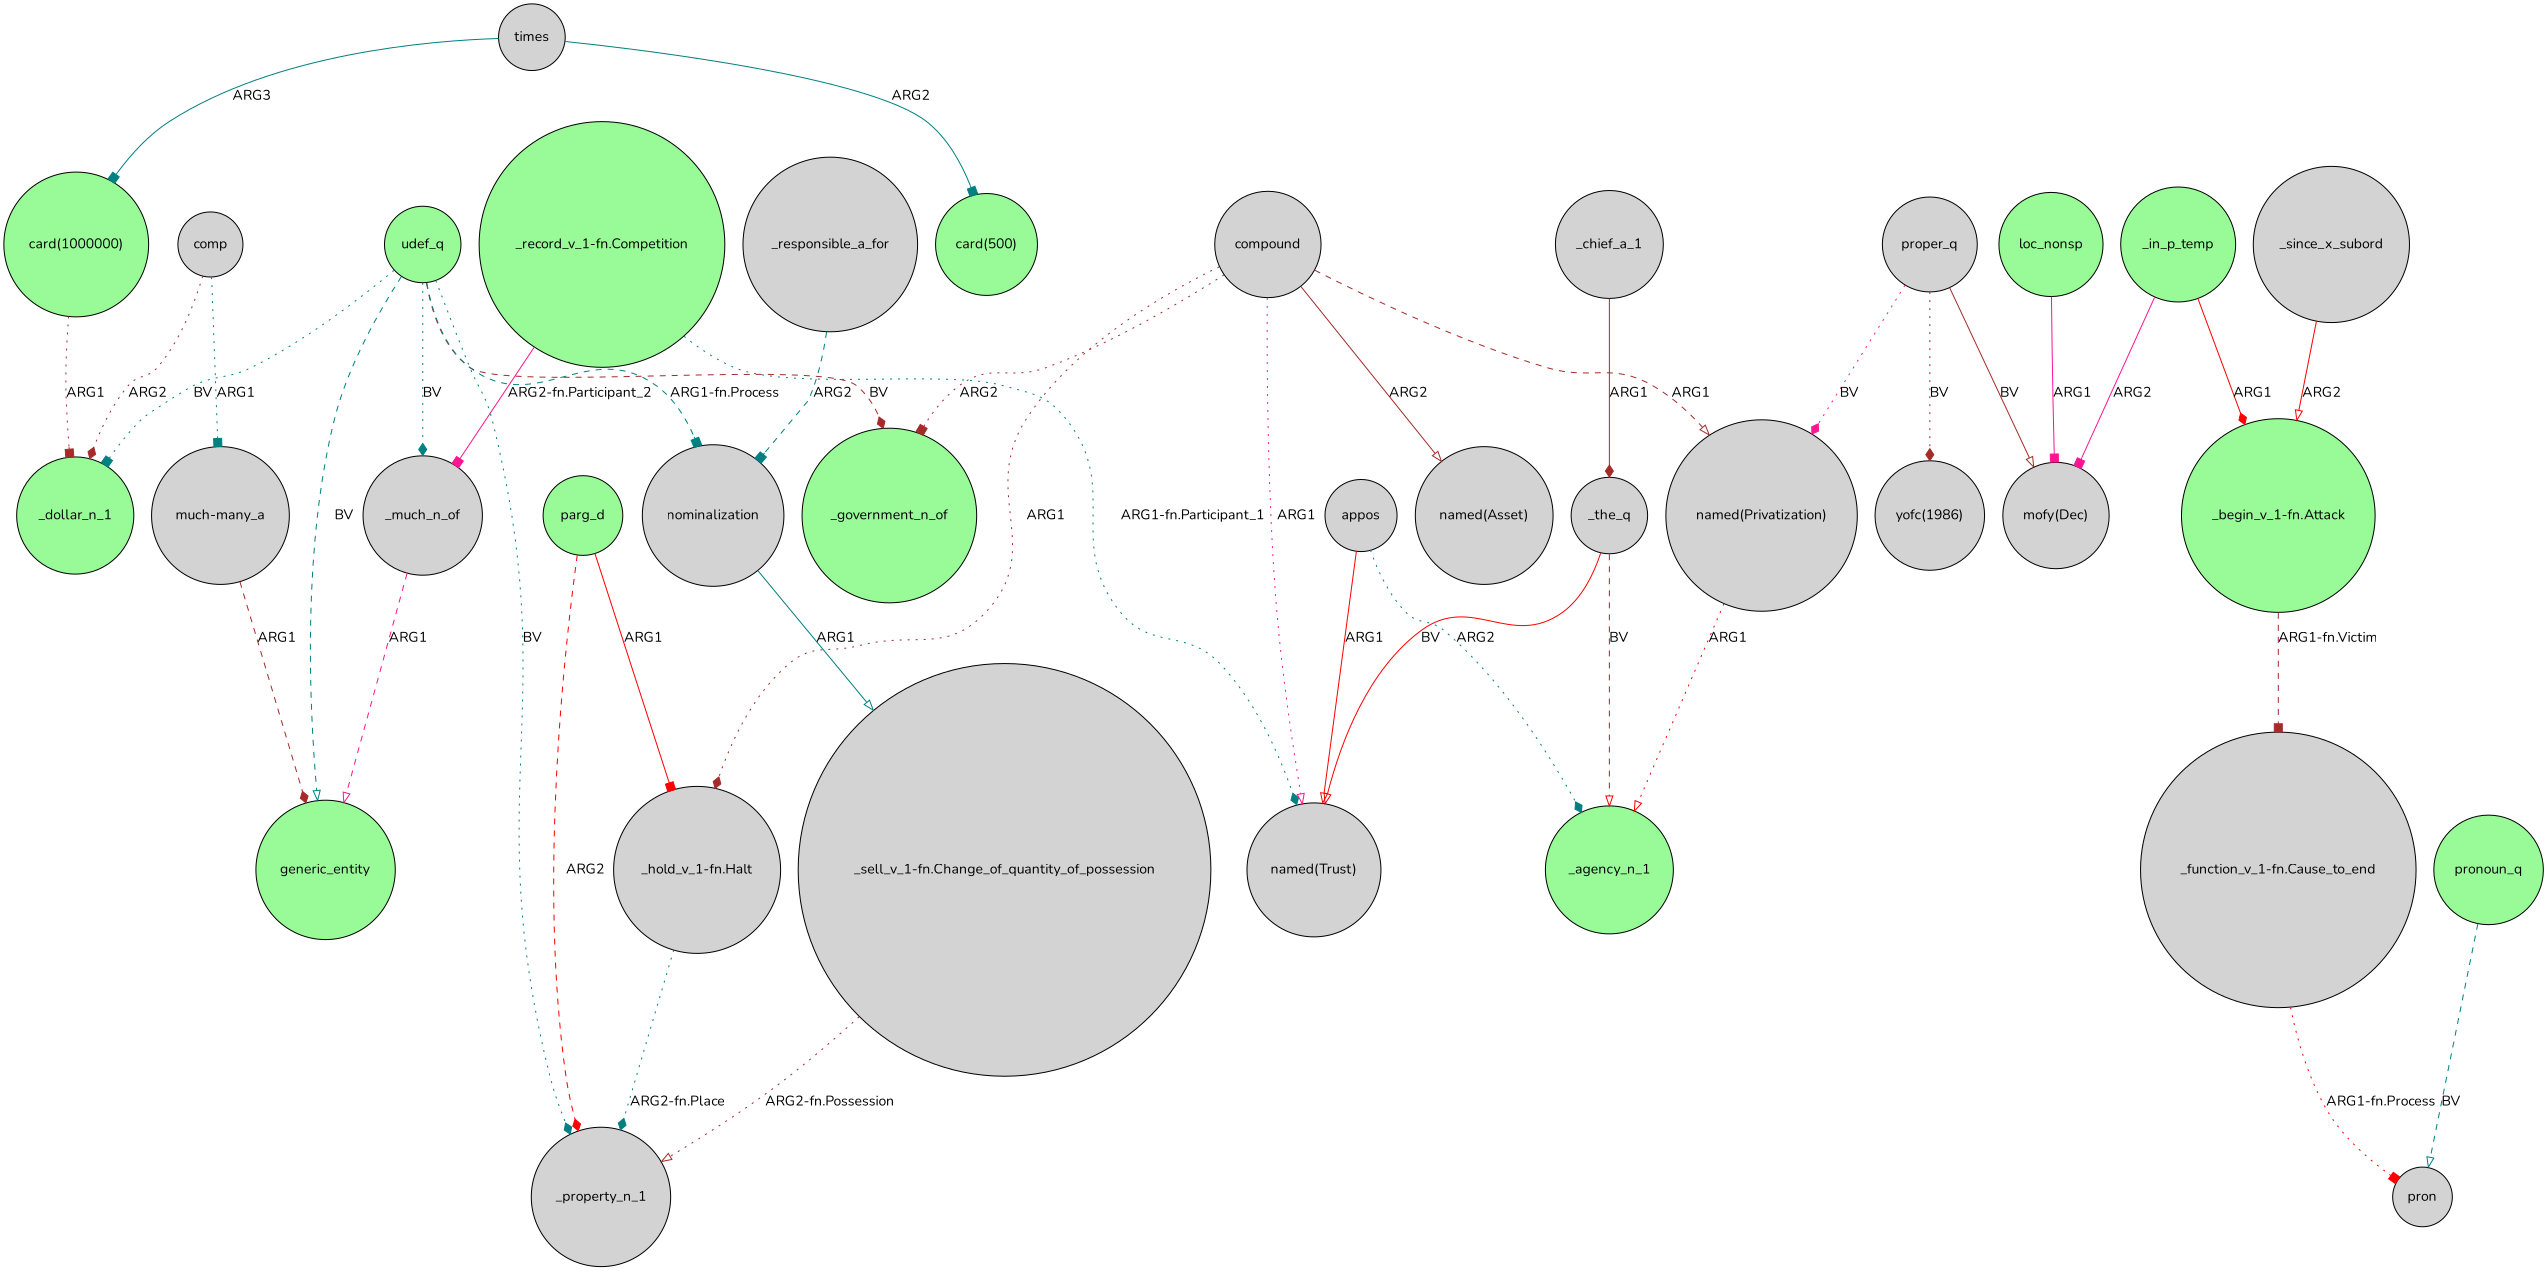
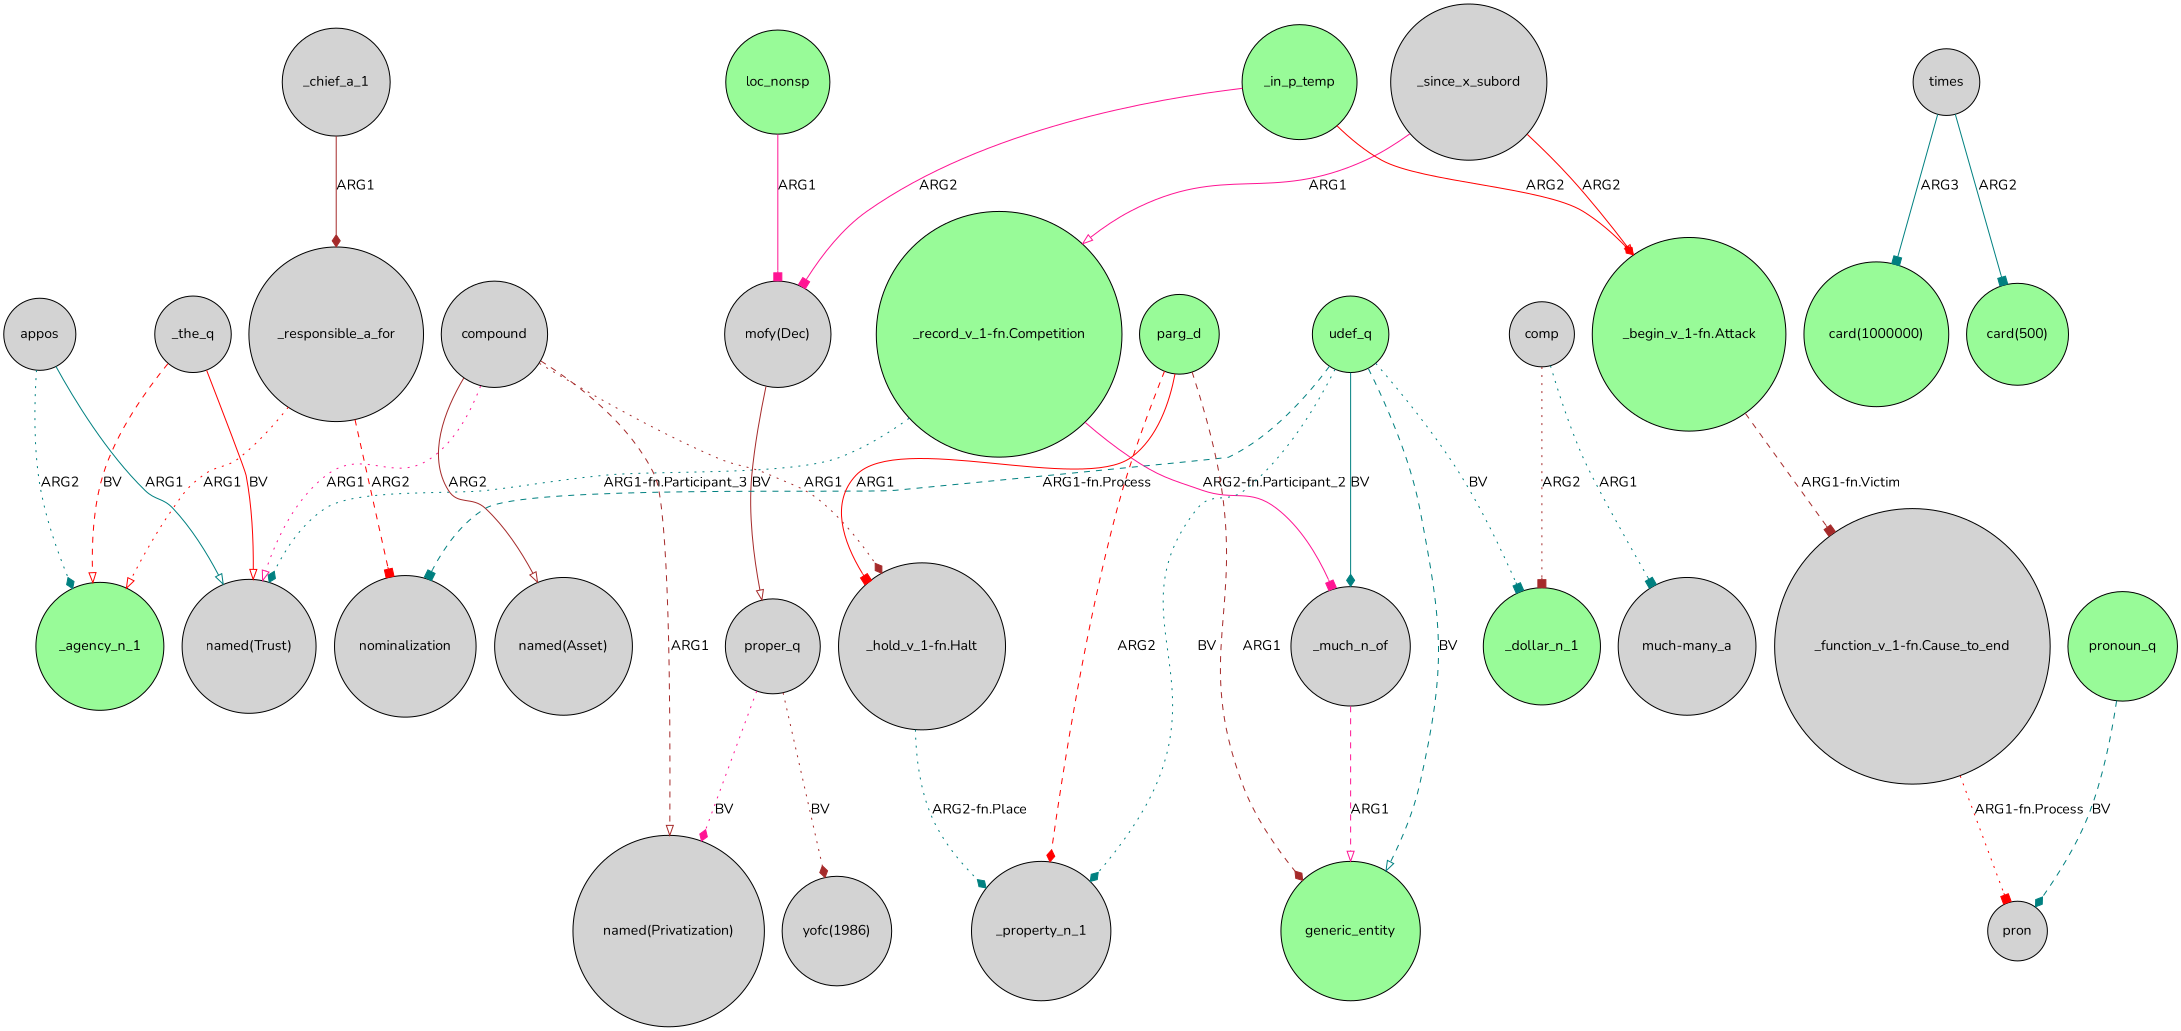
none -> (1250, 184)
(423, 363) -> (1351, 473)
(156, 369) -> (1542, 472)
(1990, 373) -> (751, 483)
(66, 382) -> none
(1609, 382) -> (336, 185)
(2253, 393) -> (1545, 186)
(809, 399) -> (371, 490)
(889, 516) -> none
(1193, 516) -> (676, 483)
(1340, 672) -> (132, 476)
(271, 687) -> (1222, 628)
(1681, 703) -> (197, 480)
(1005, 870) -> none
(2454, 1041) -> (2093, 804)
